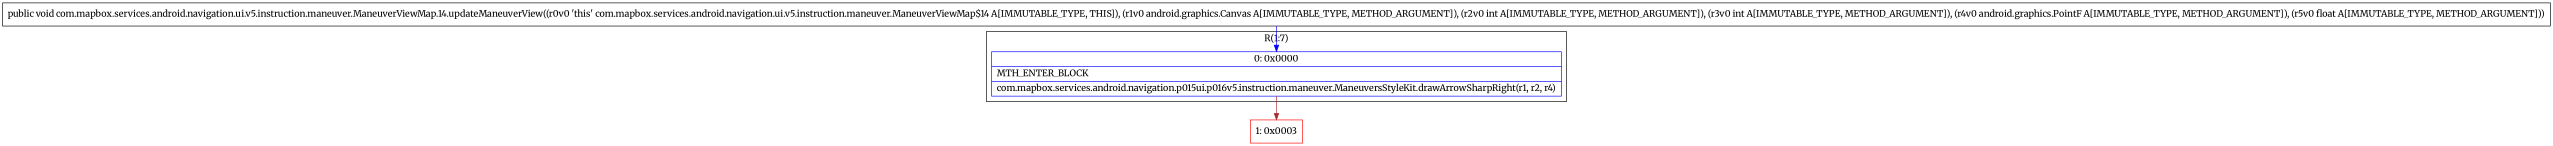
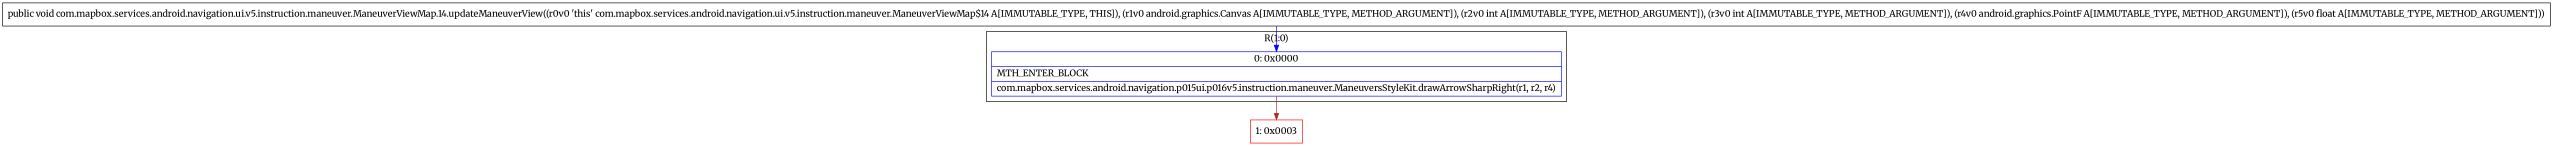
(1276, 39) -> (1276, 39)
